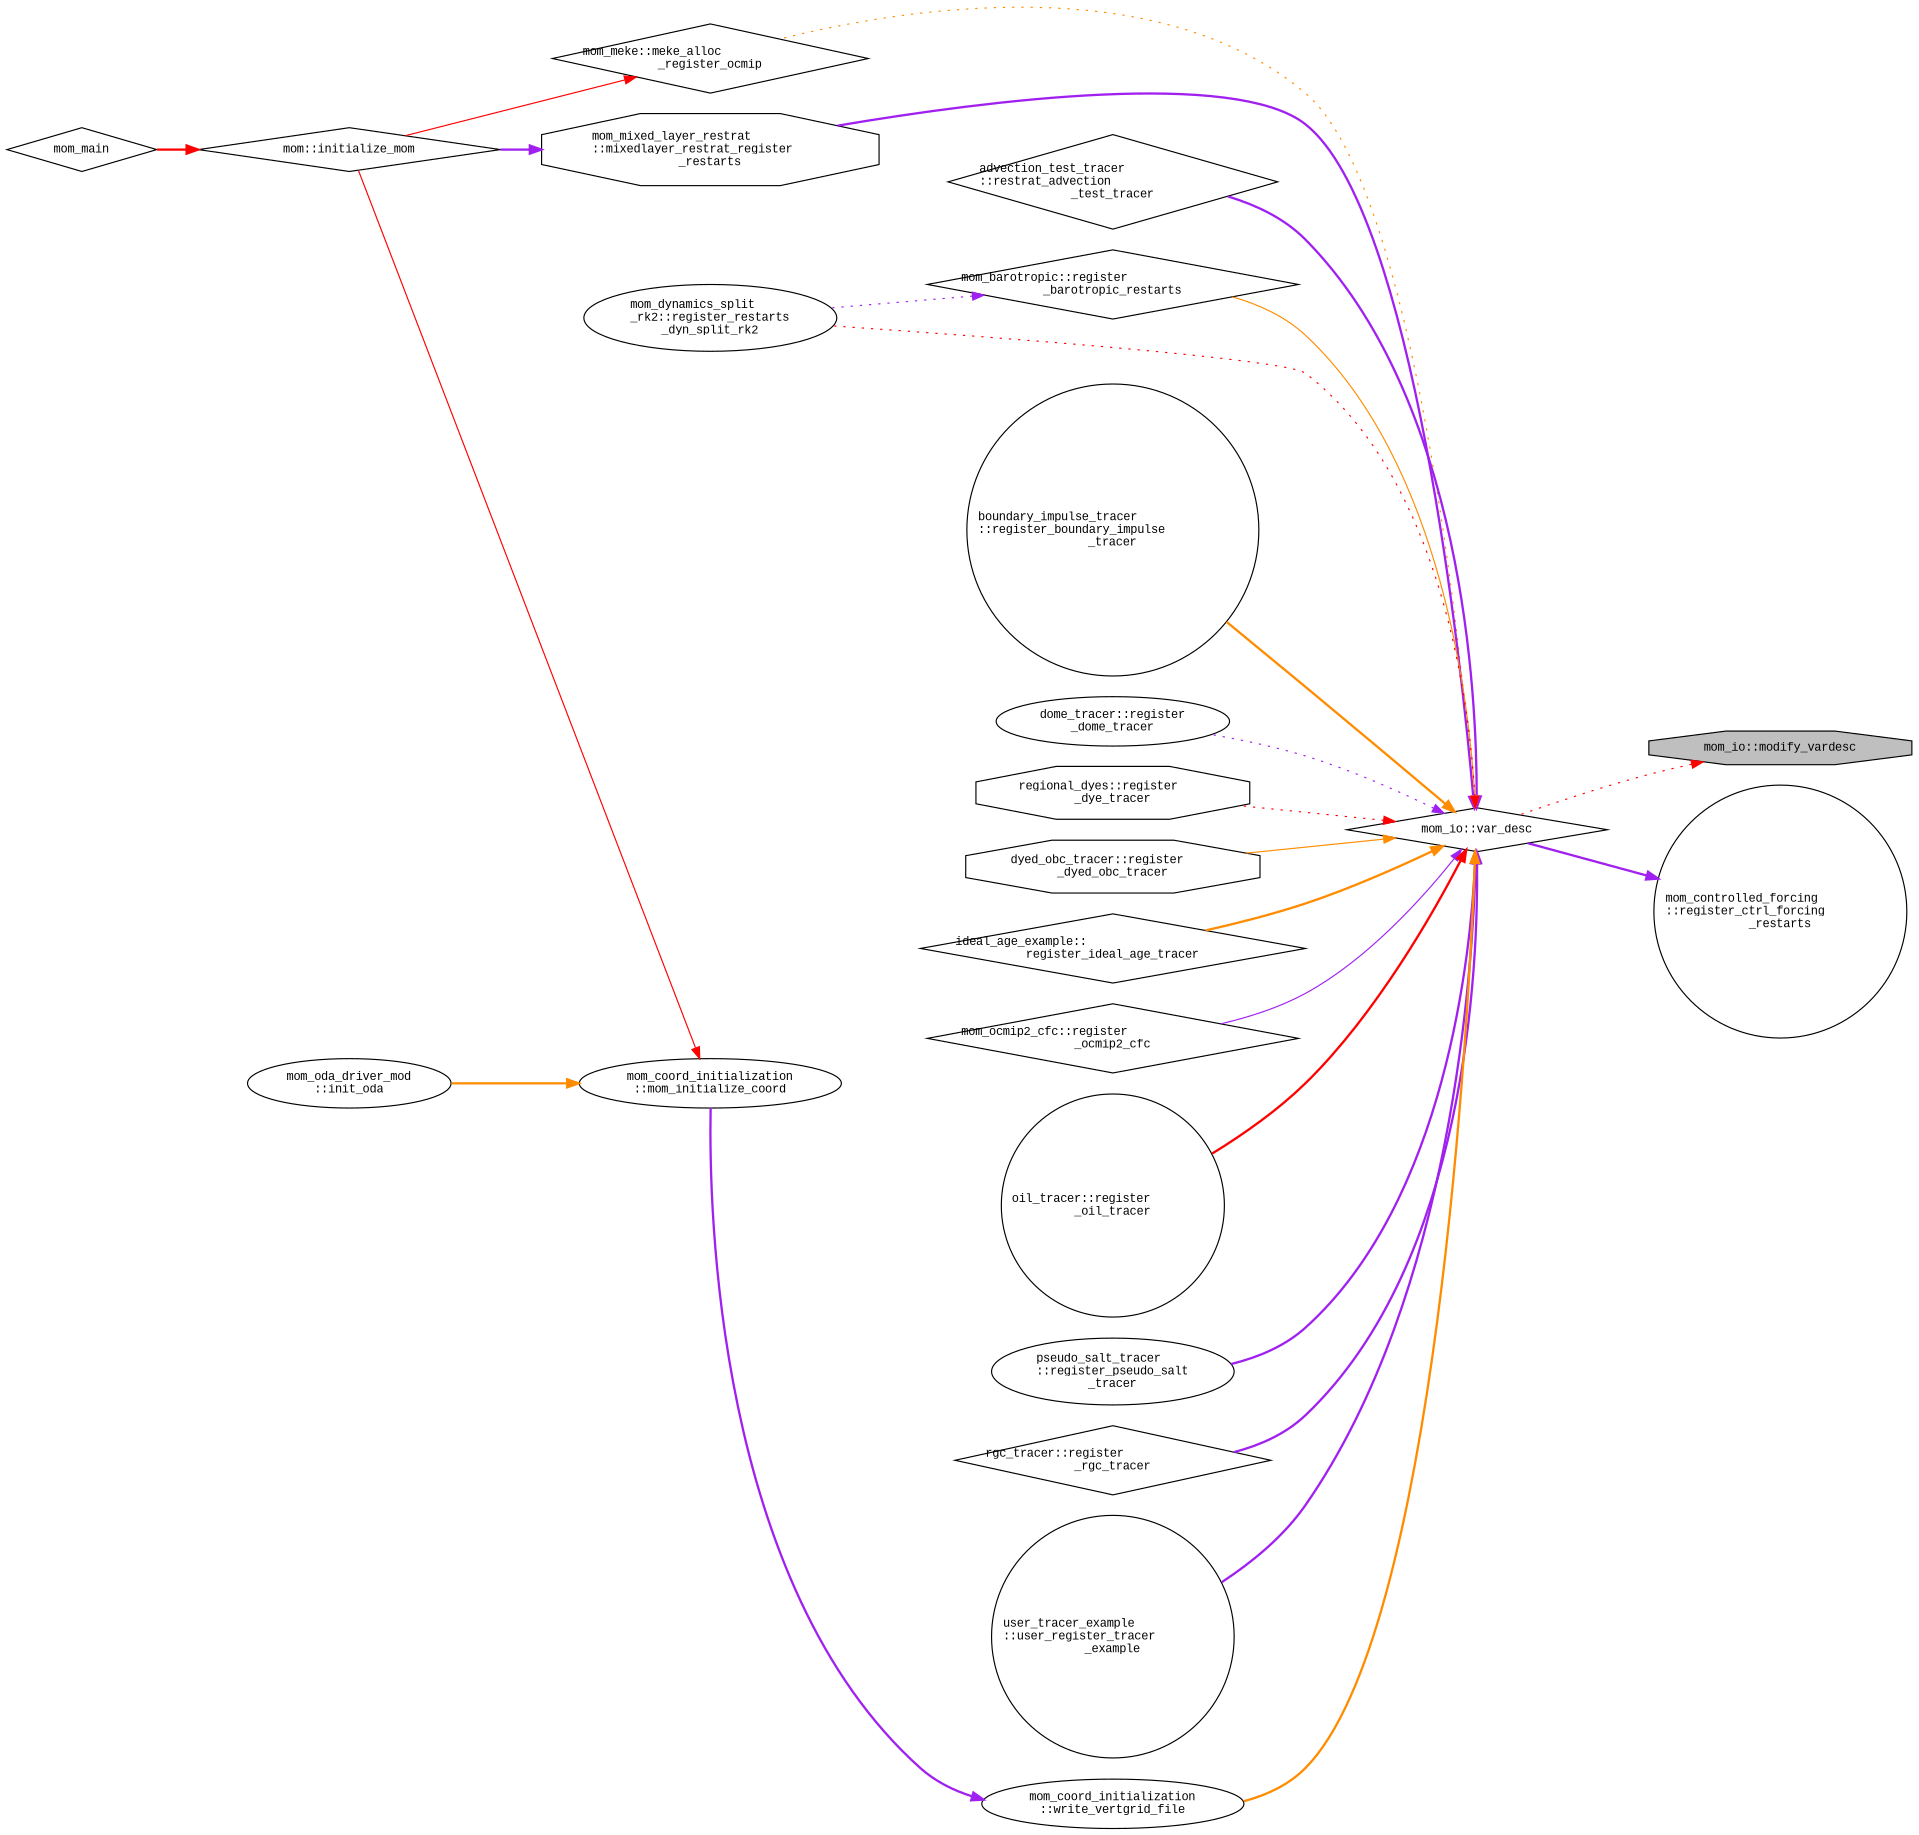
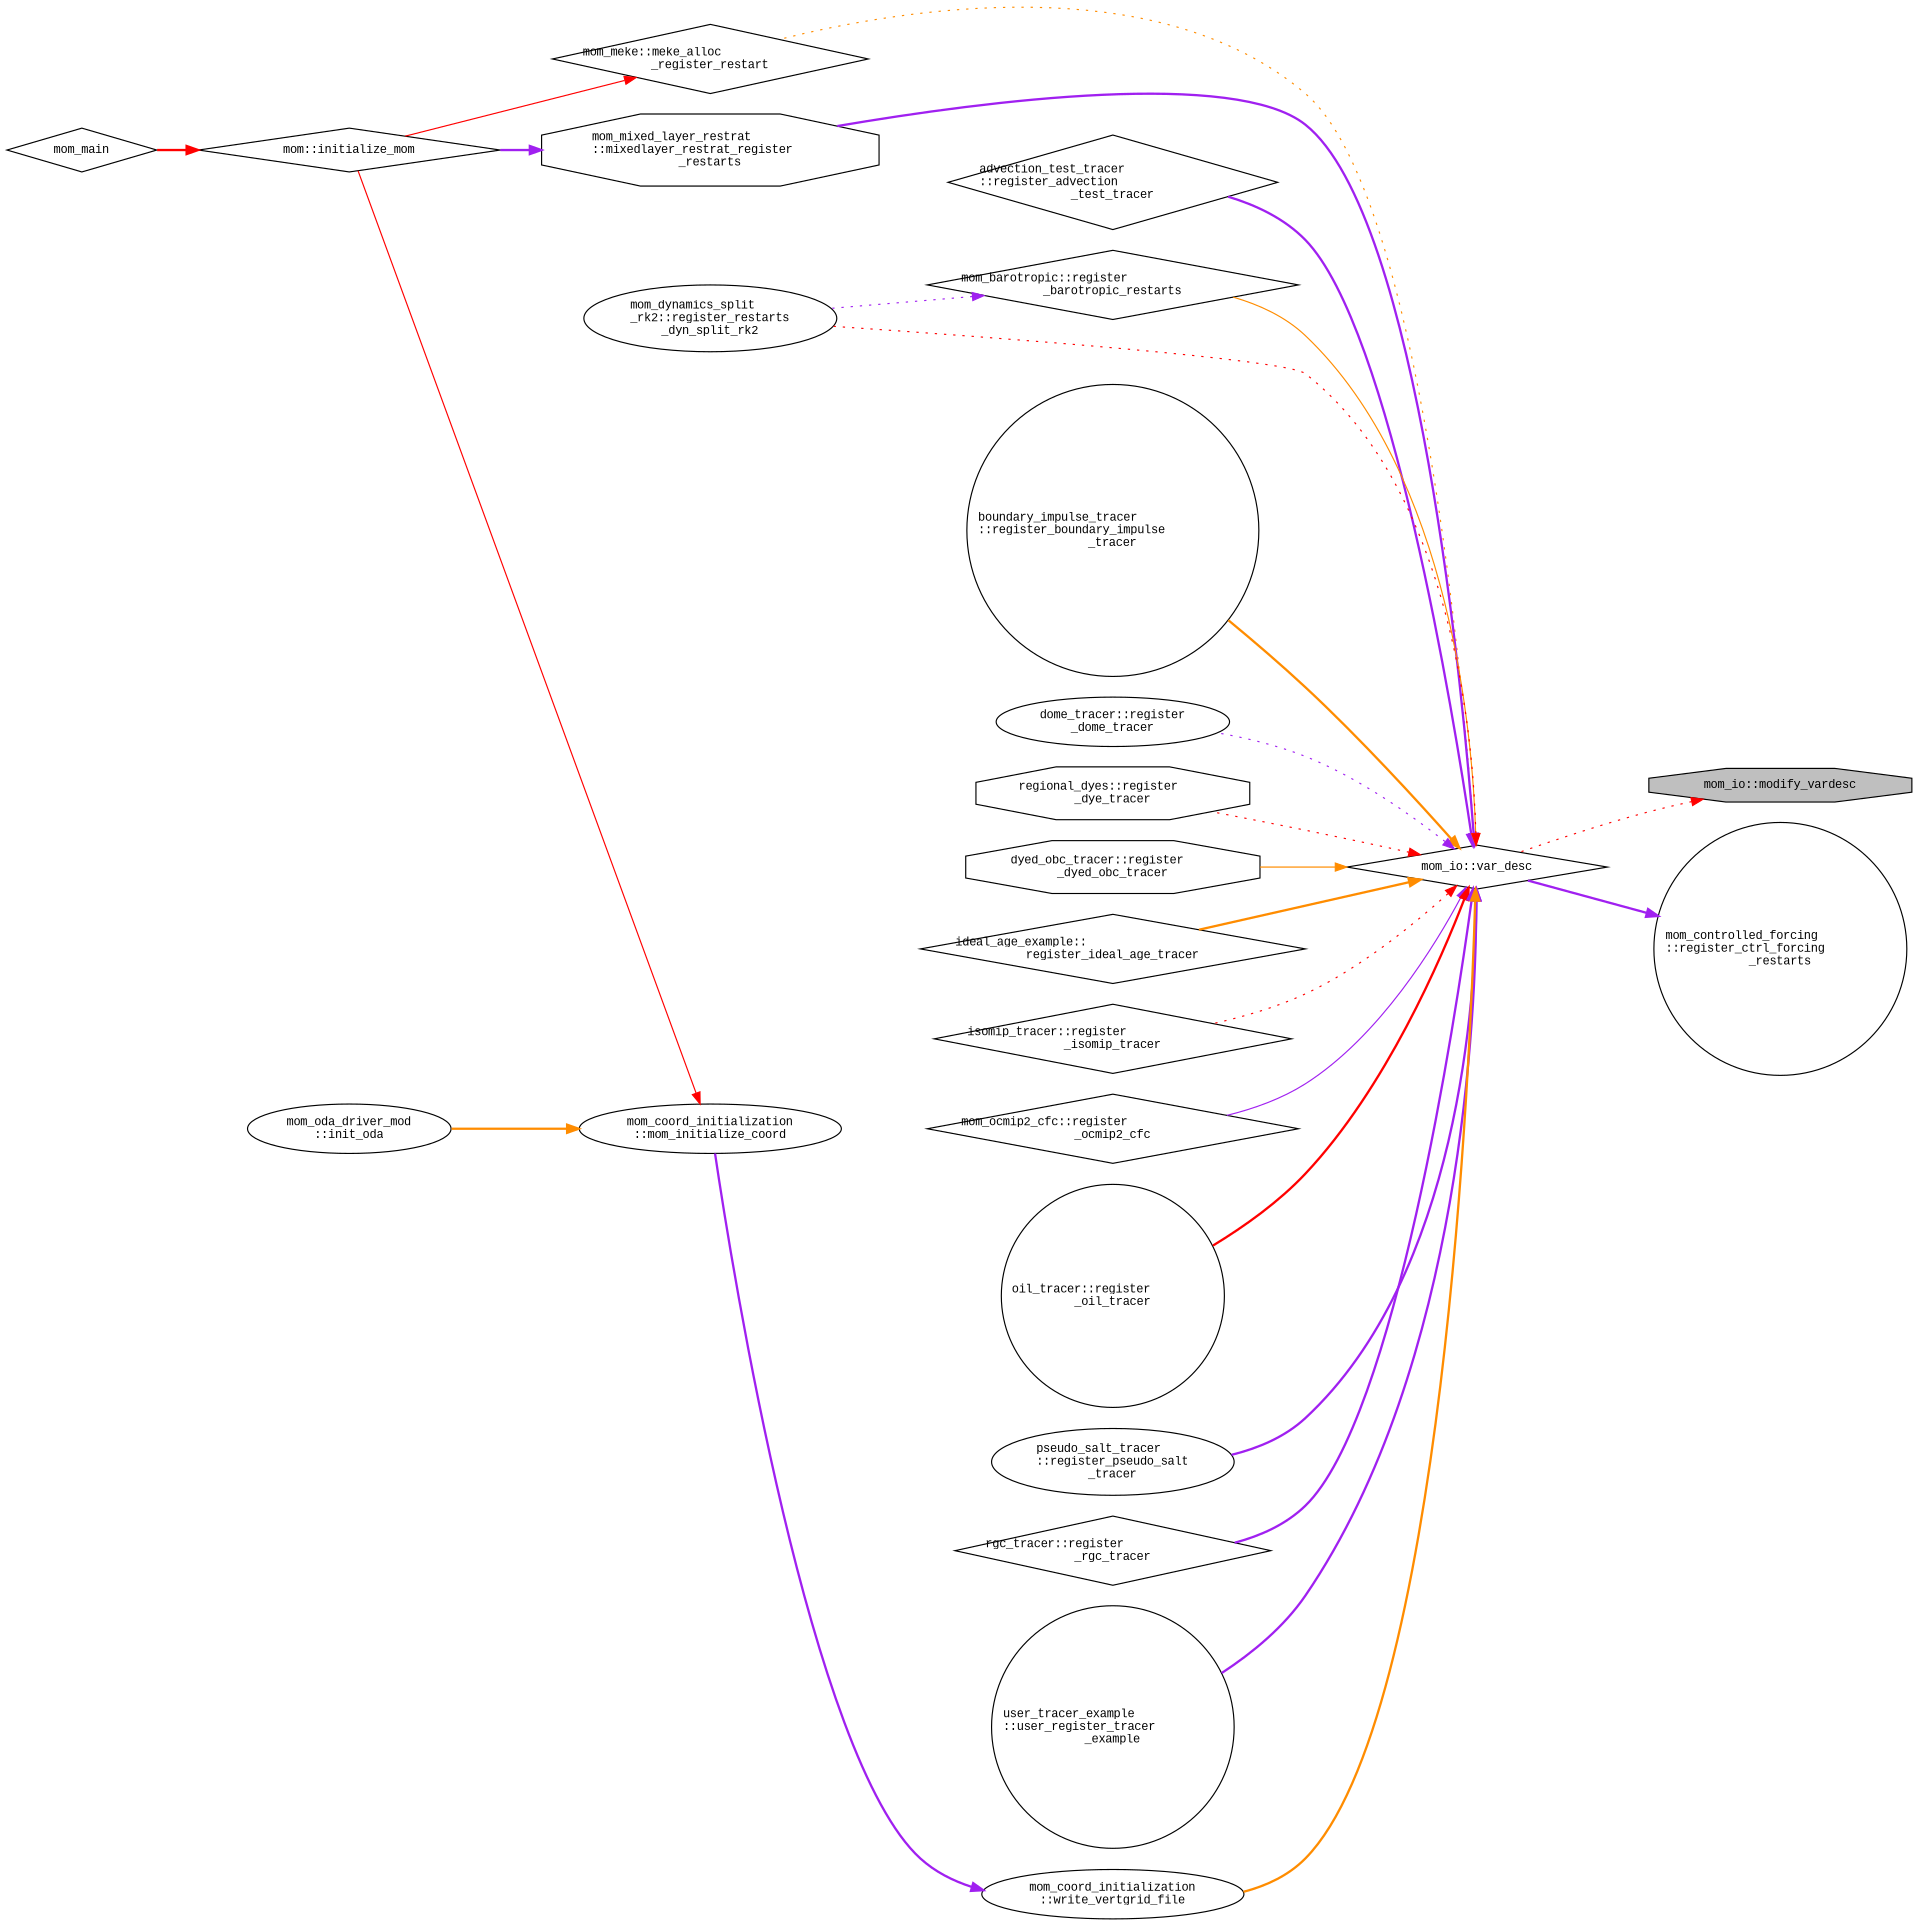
(710, 59) -> (710, 59)
(1113, 182) -> (1113, 182)
none -> (1113, 1039)
